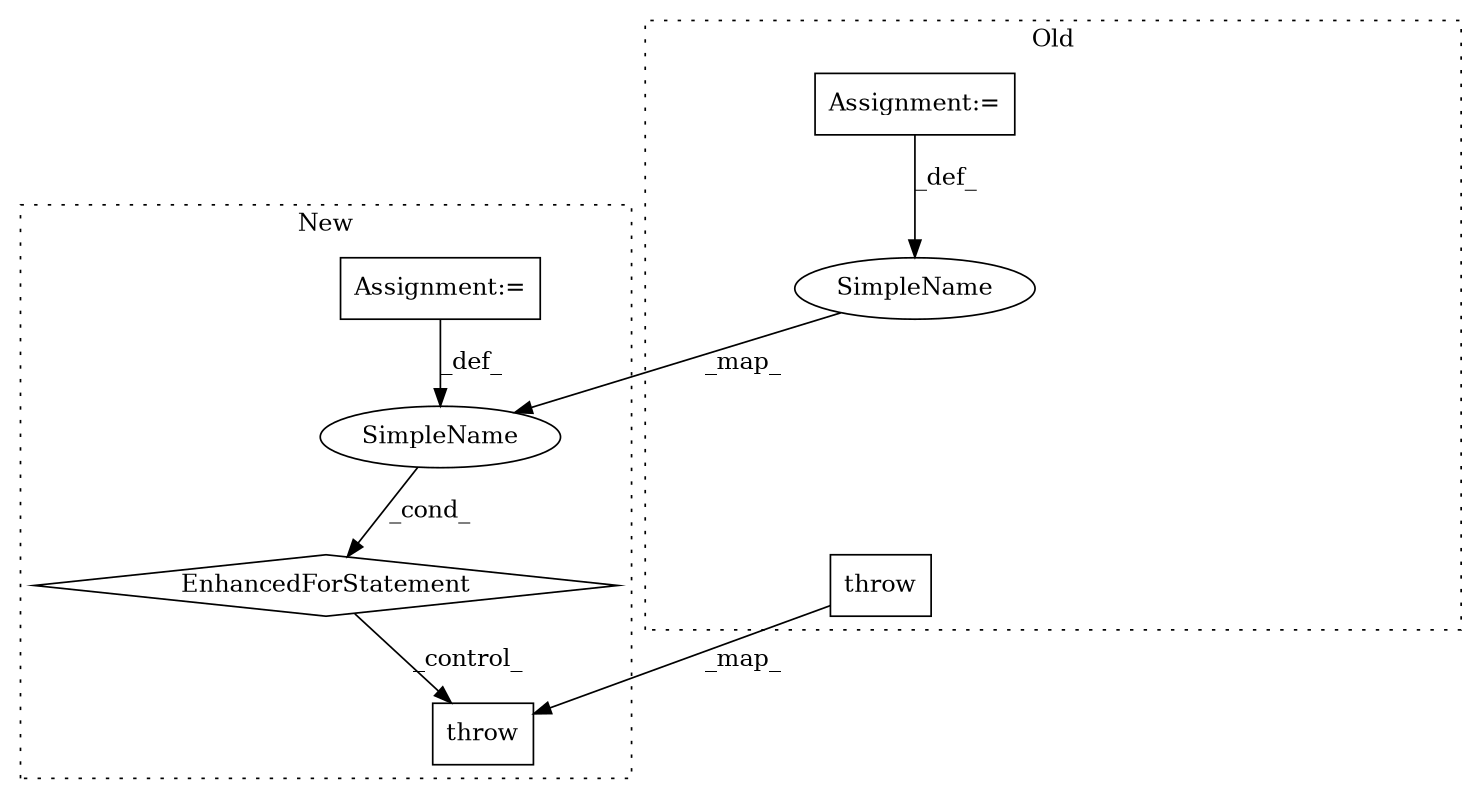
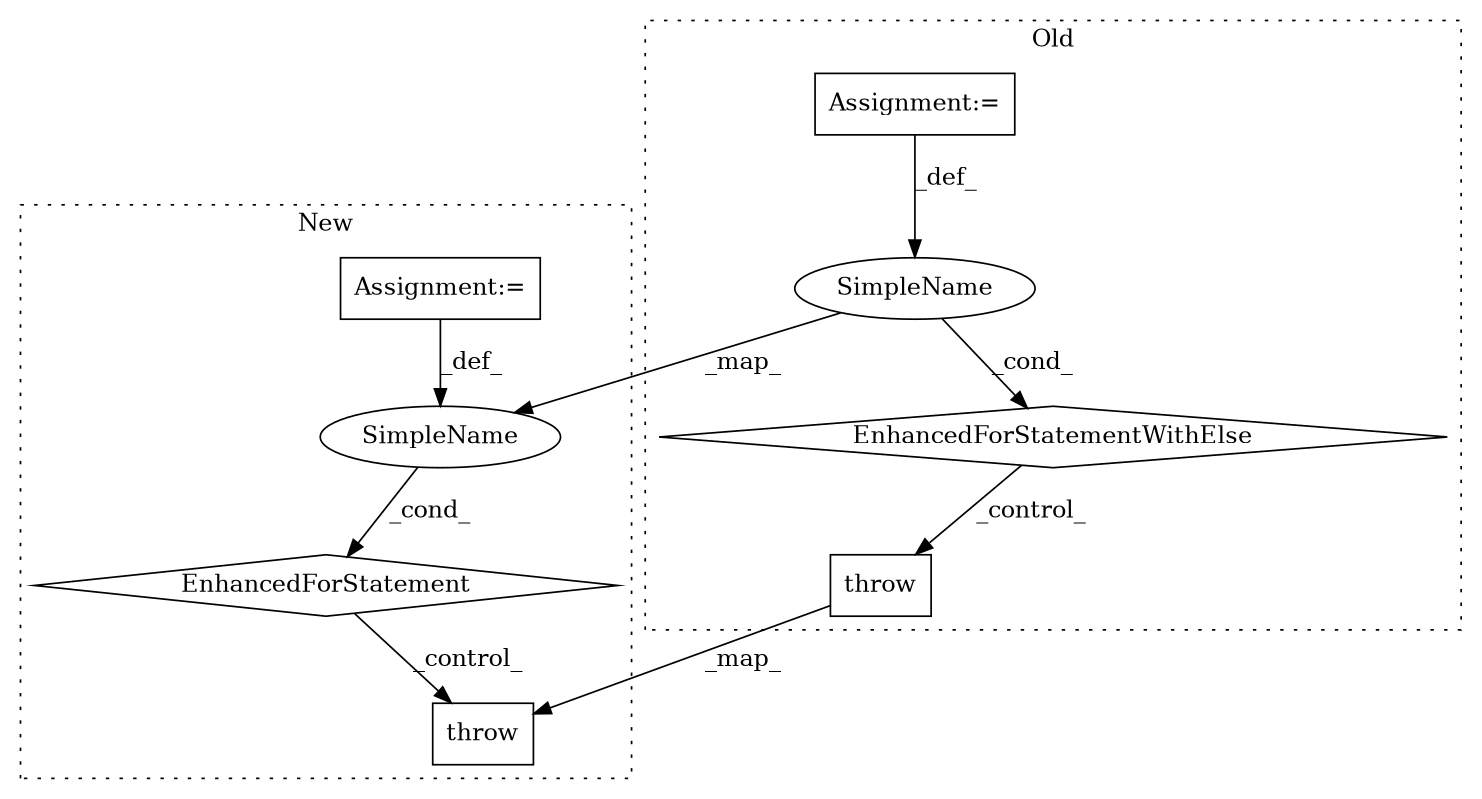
none -> (1053, 437)
